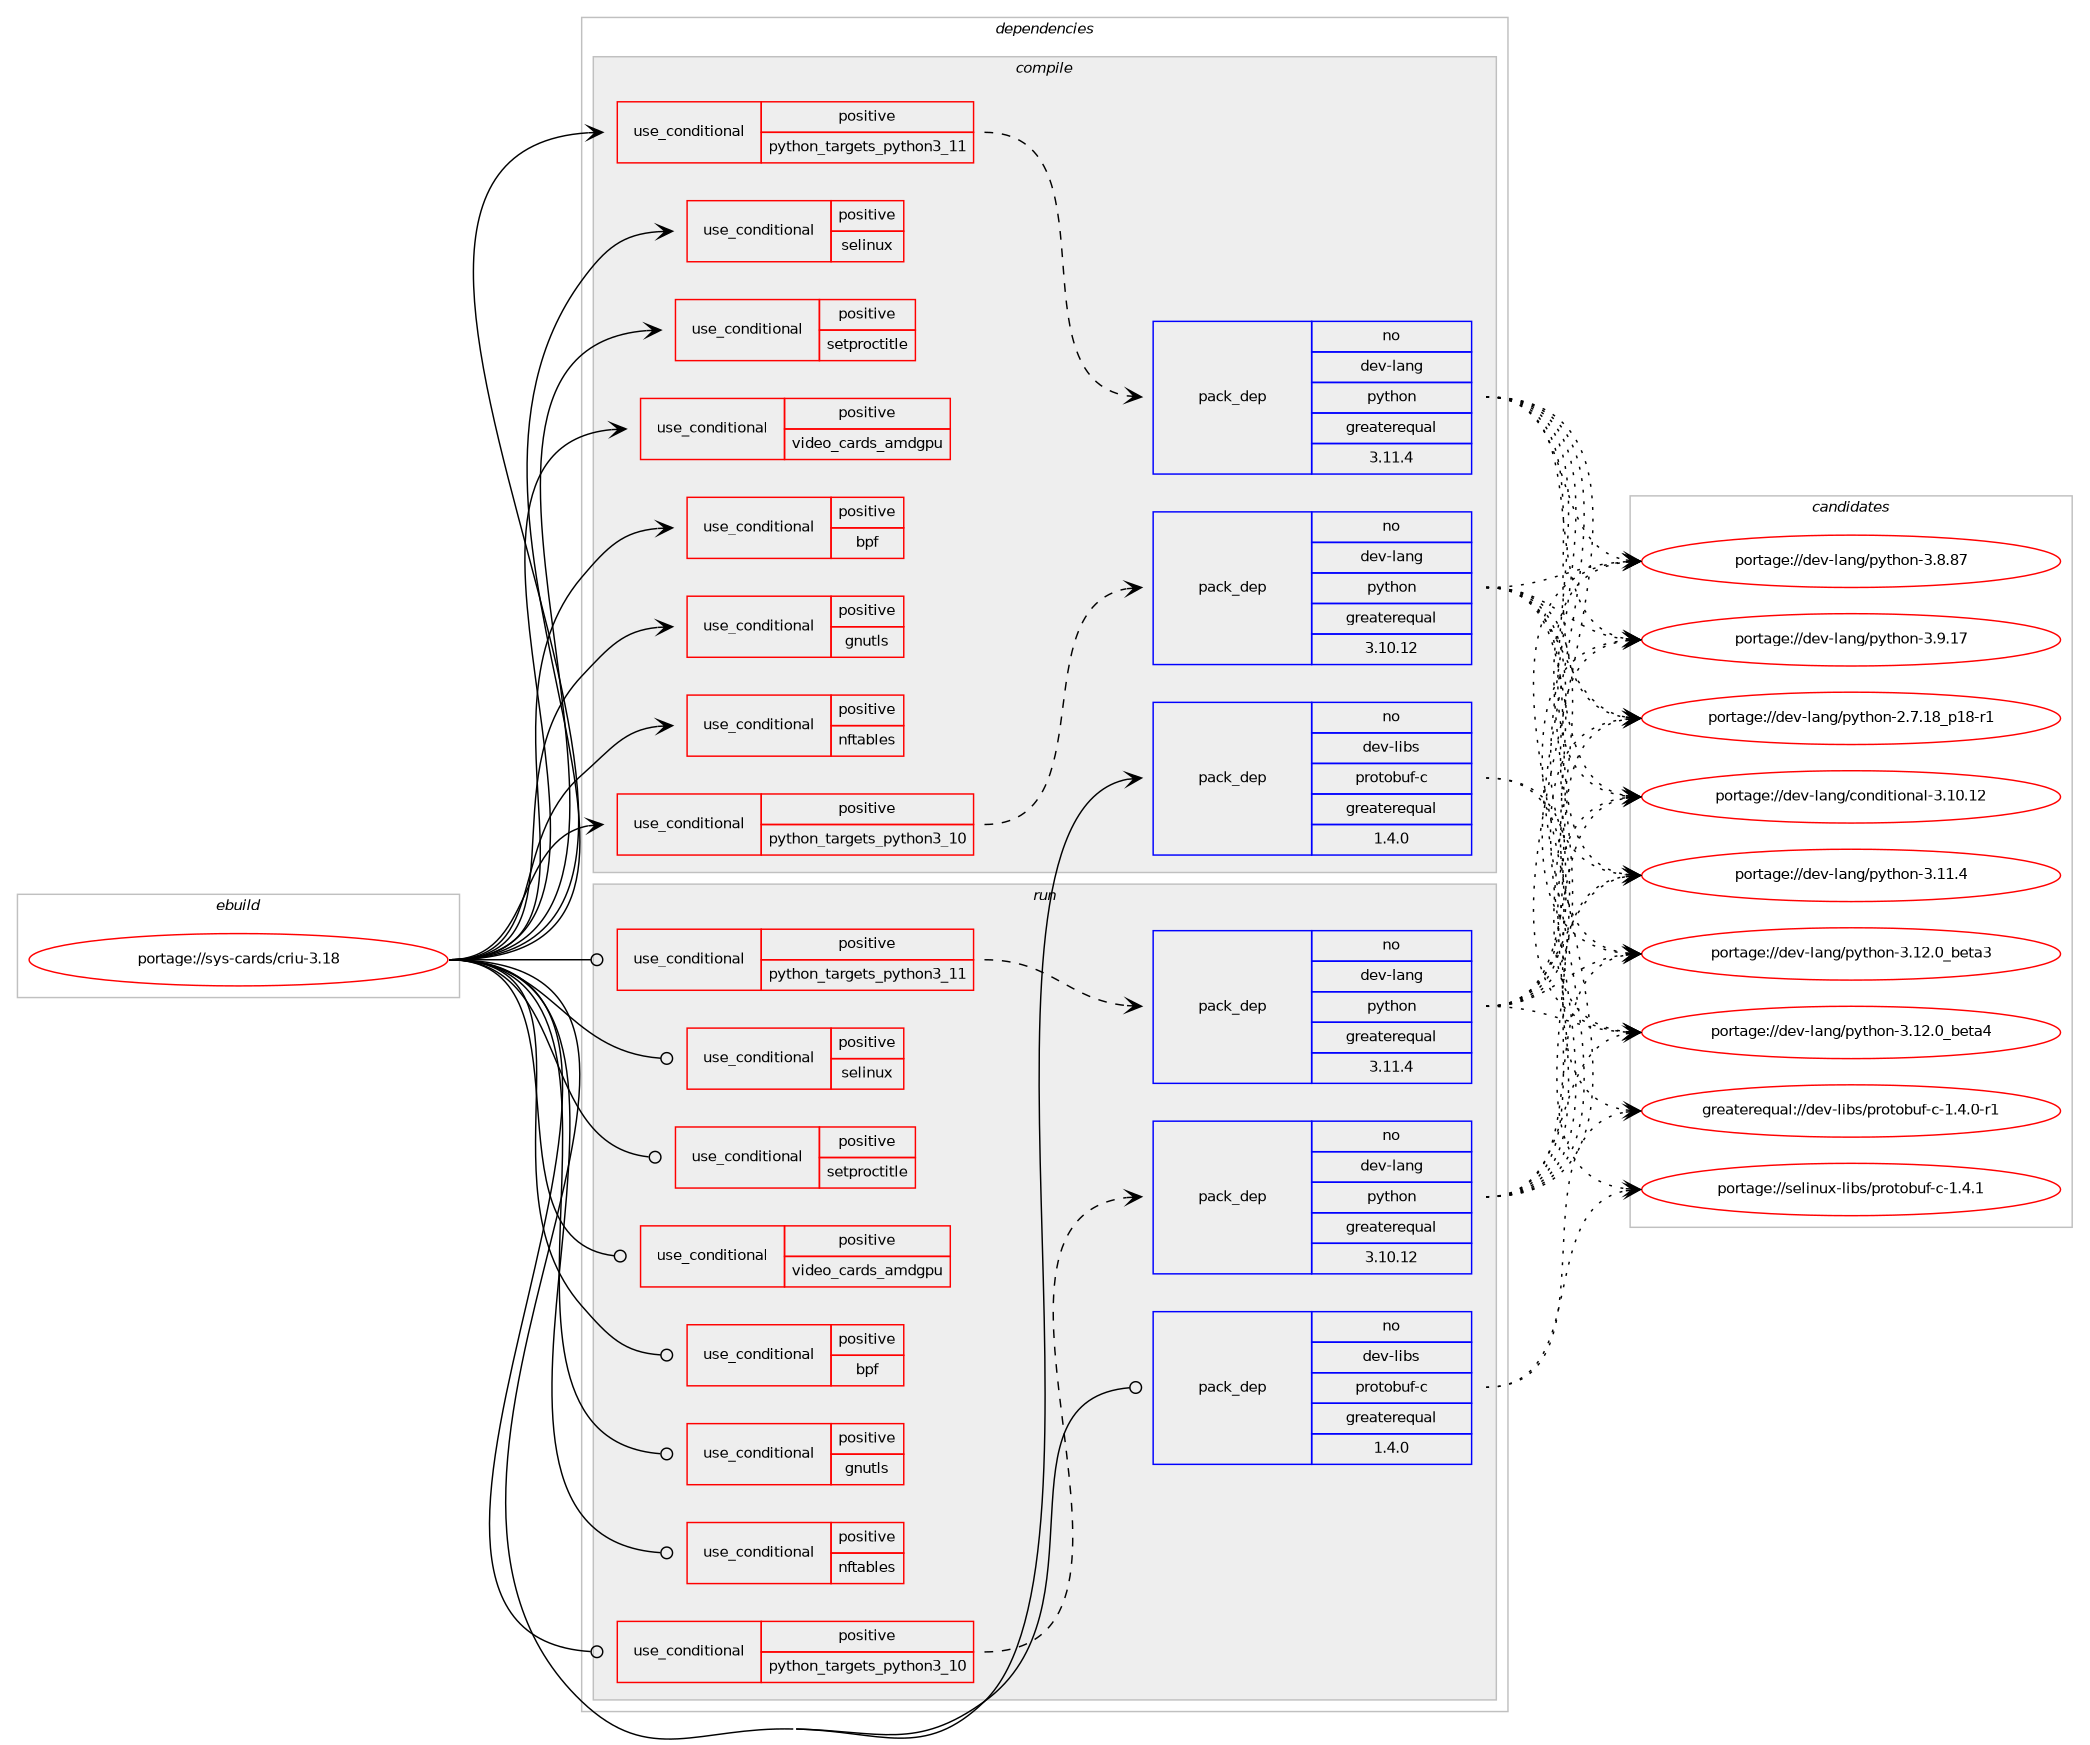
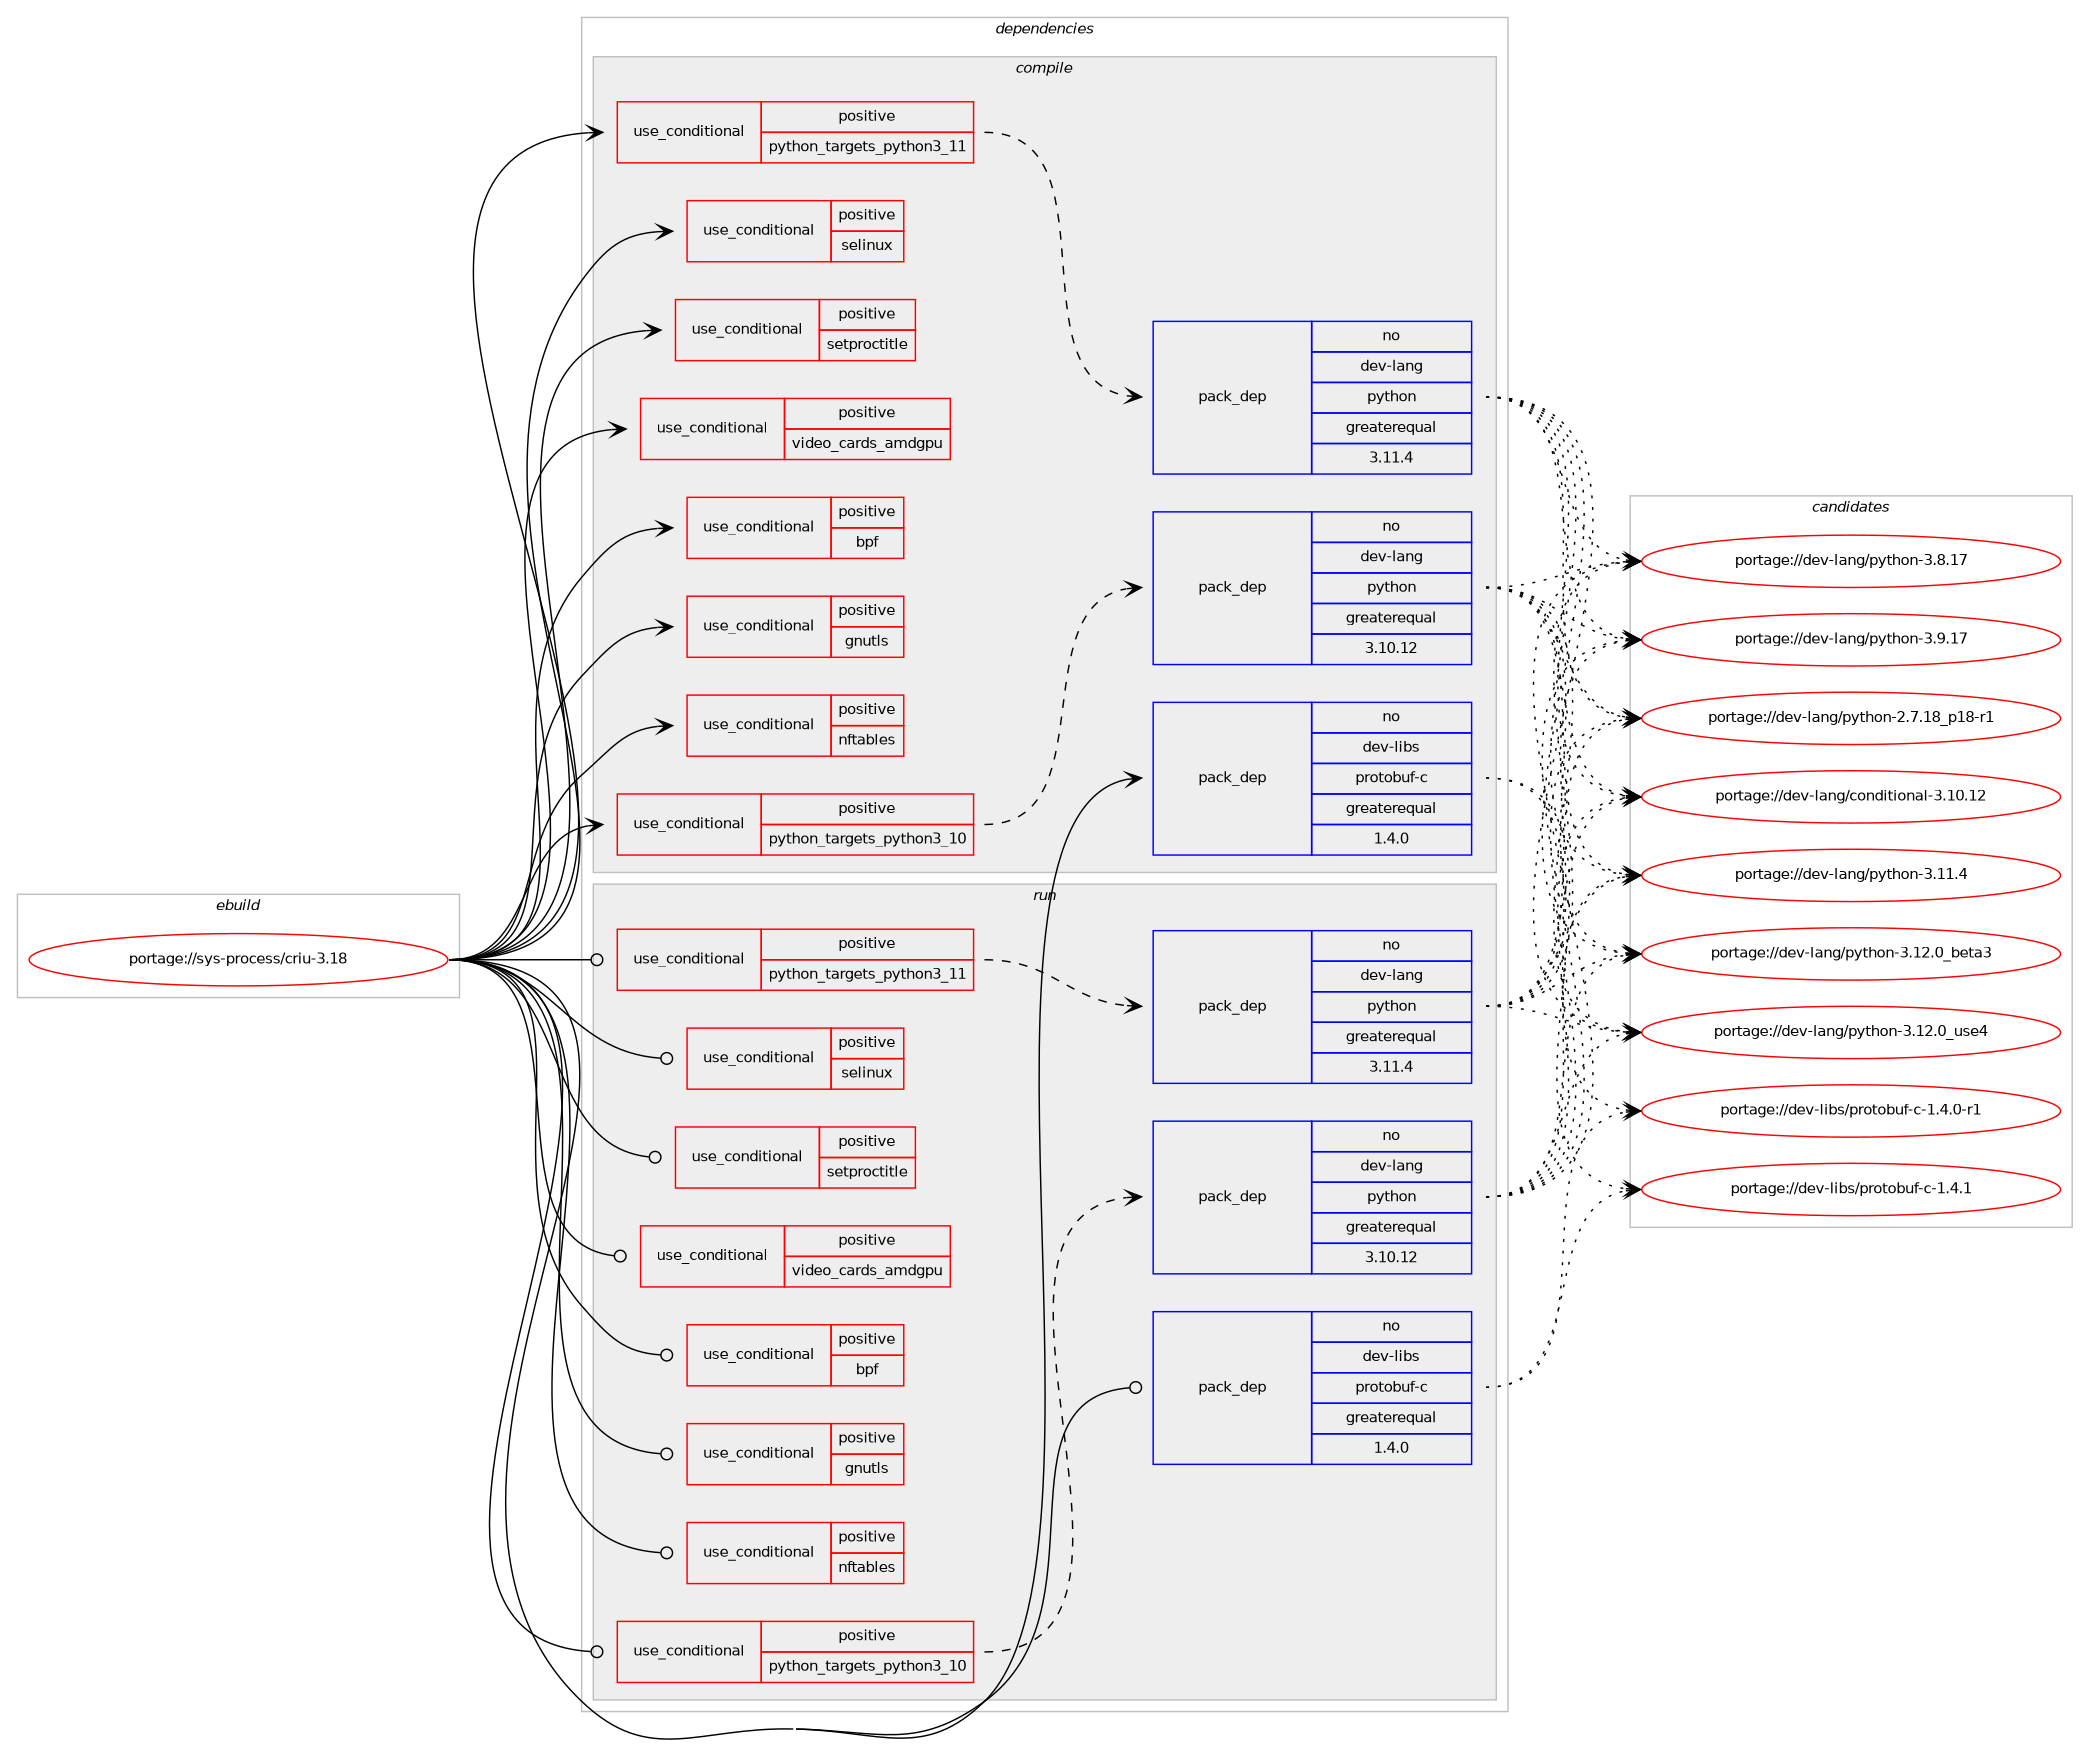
(1851, 561) -> (1851, 561)
(238, 960) -> (238, 960)
(1851, 1032) -> (1851, 1032)
(1851, 1111) -> (1851, 1111)
(1851, 1189) -> (1851, 1189)
